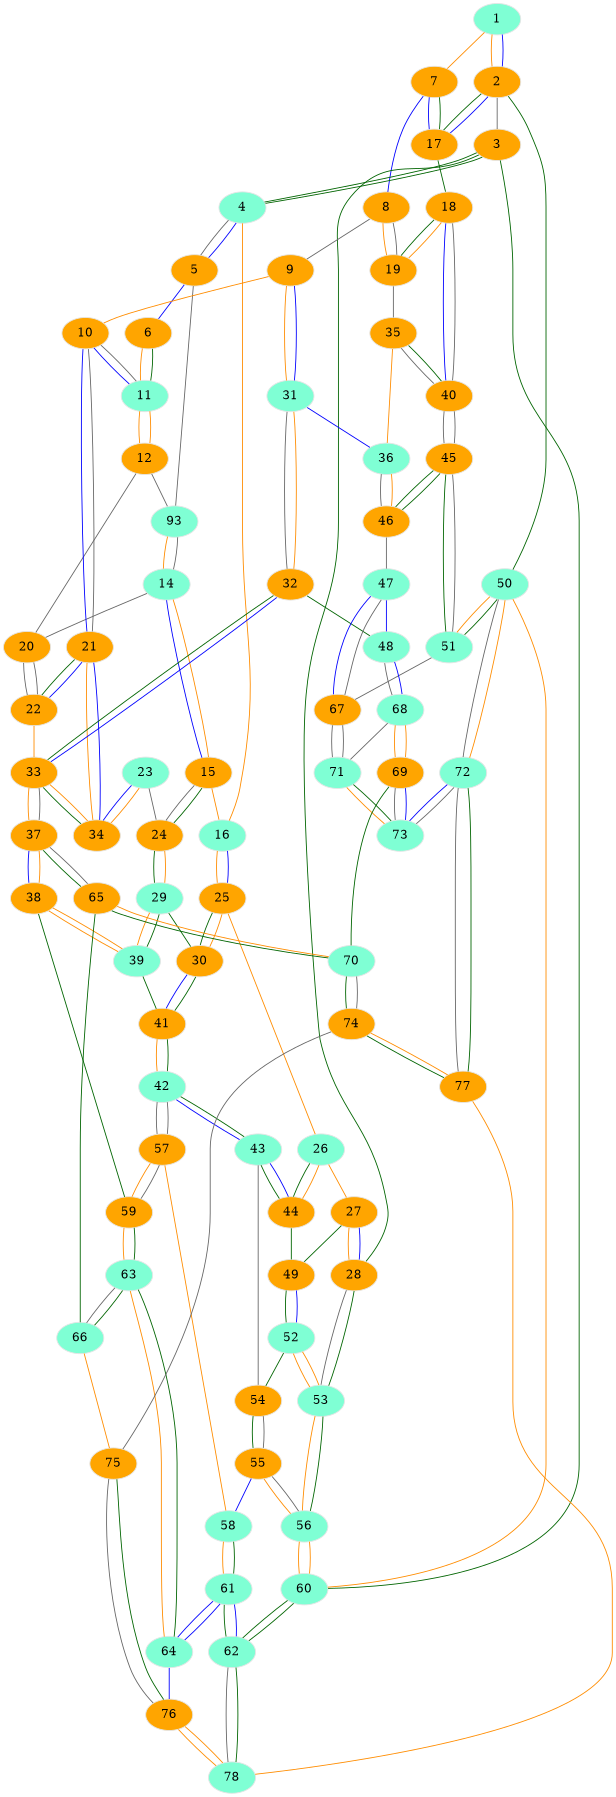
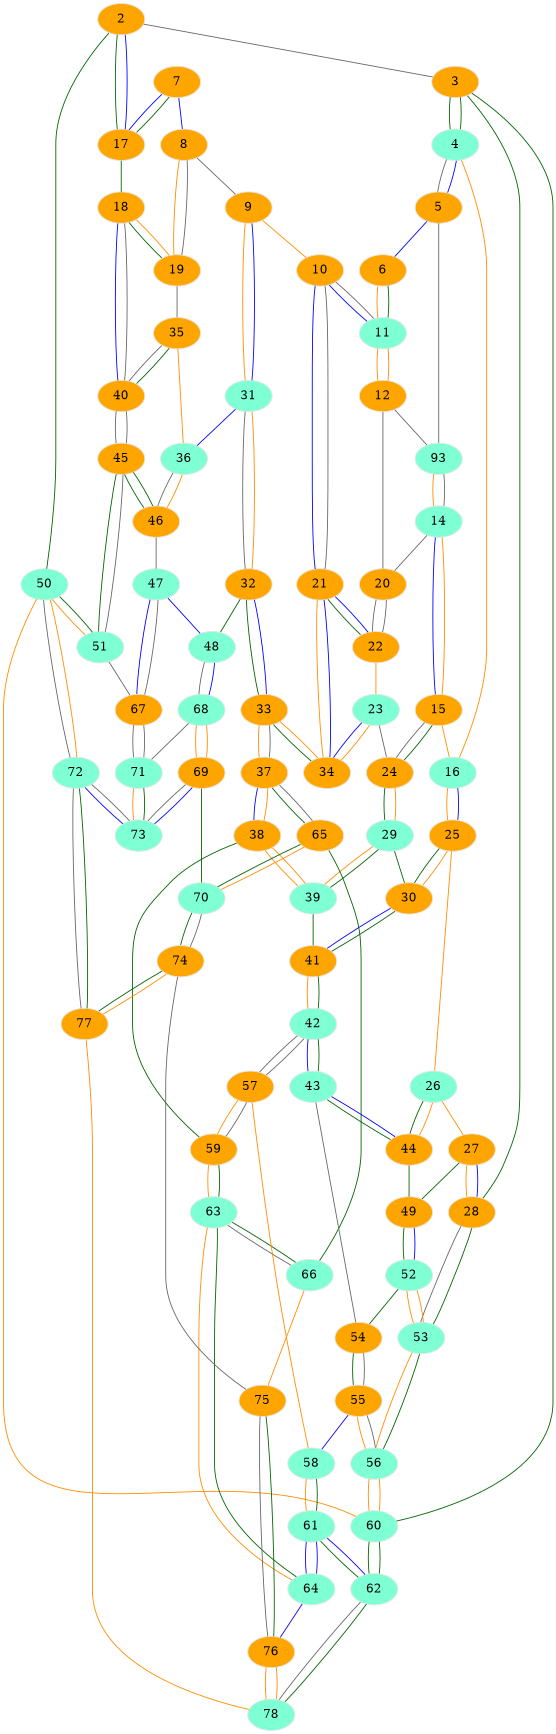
(497, 19) -> none
(34, 741) -> (376, 679)
